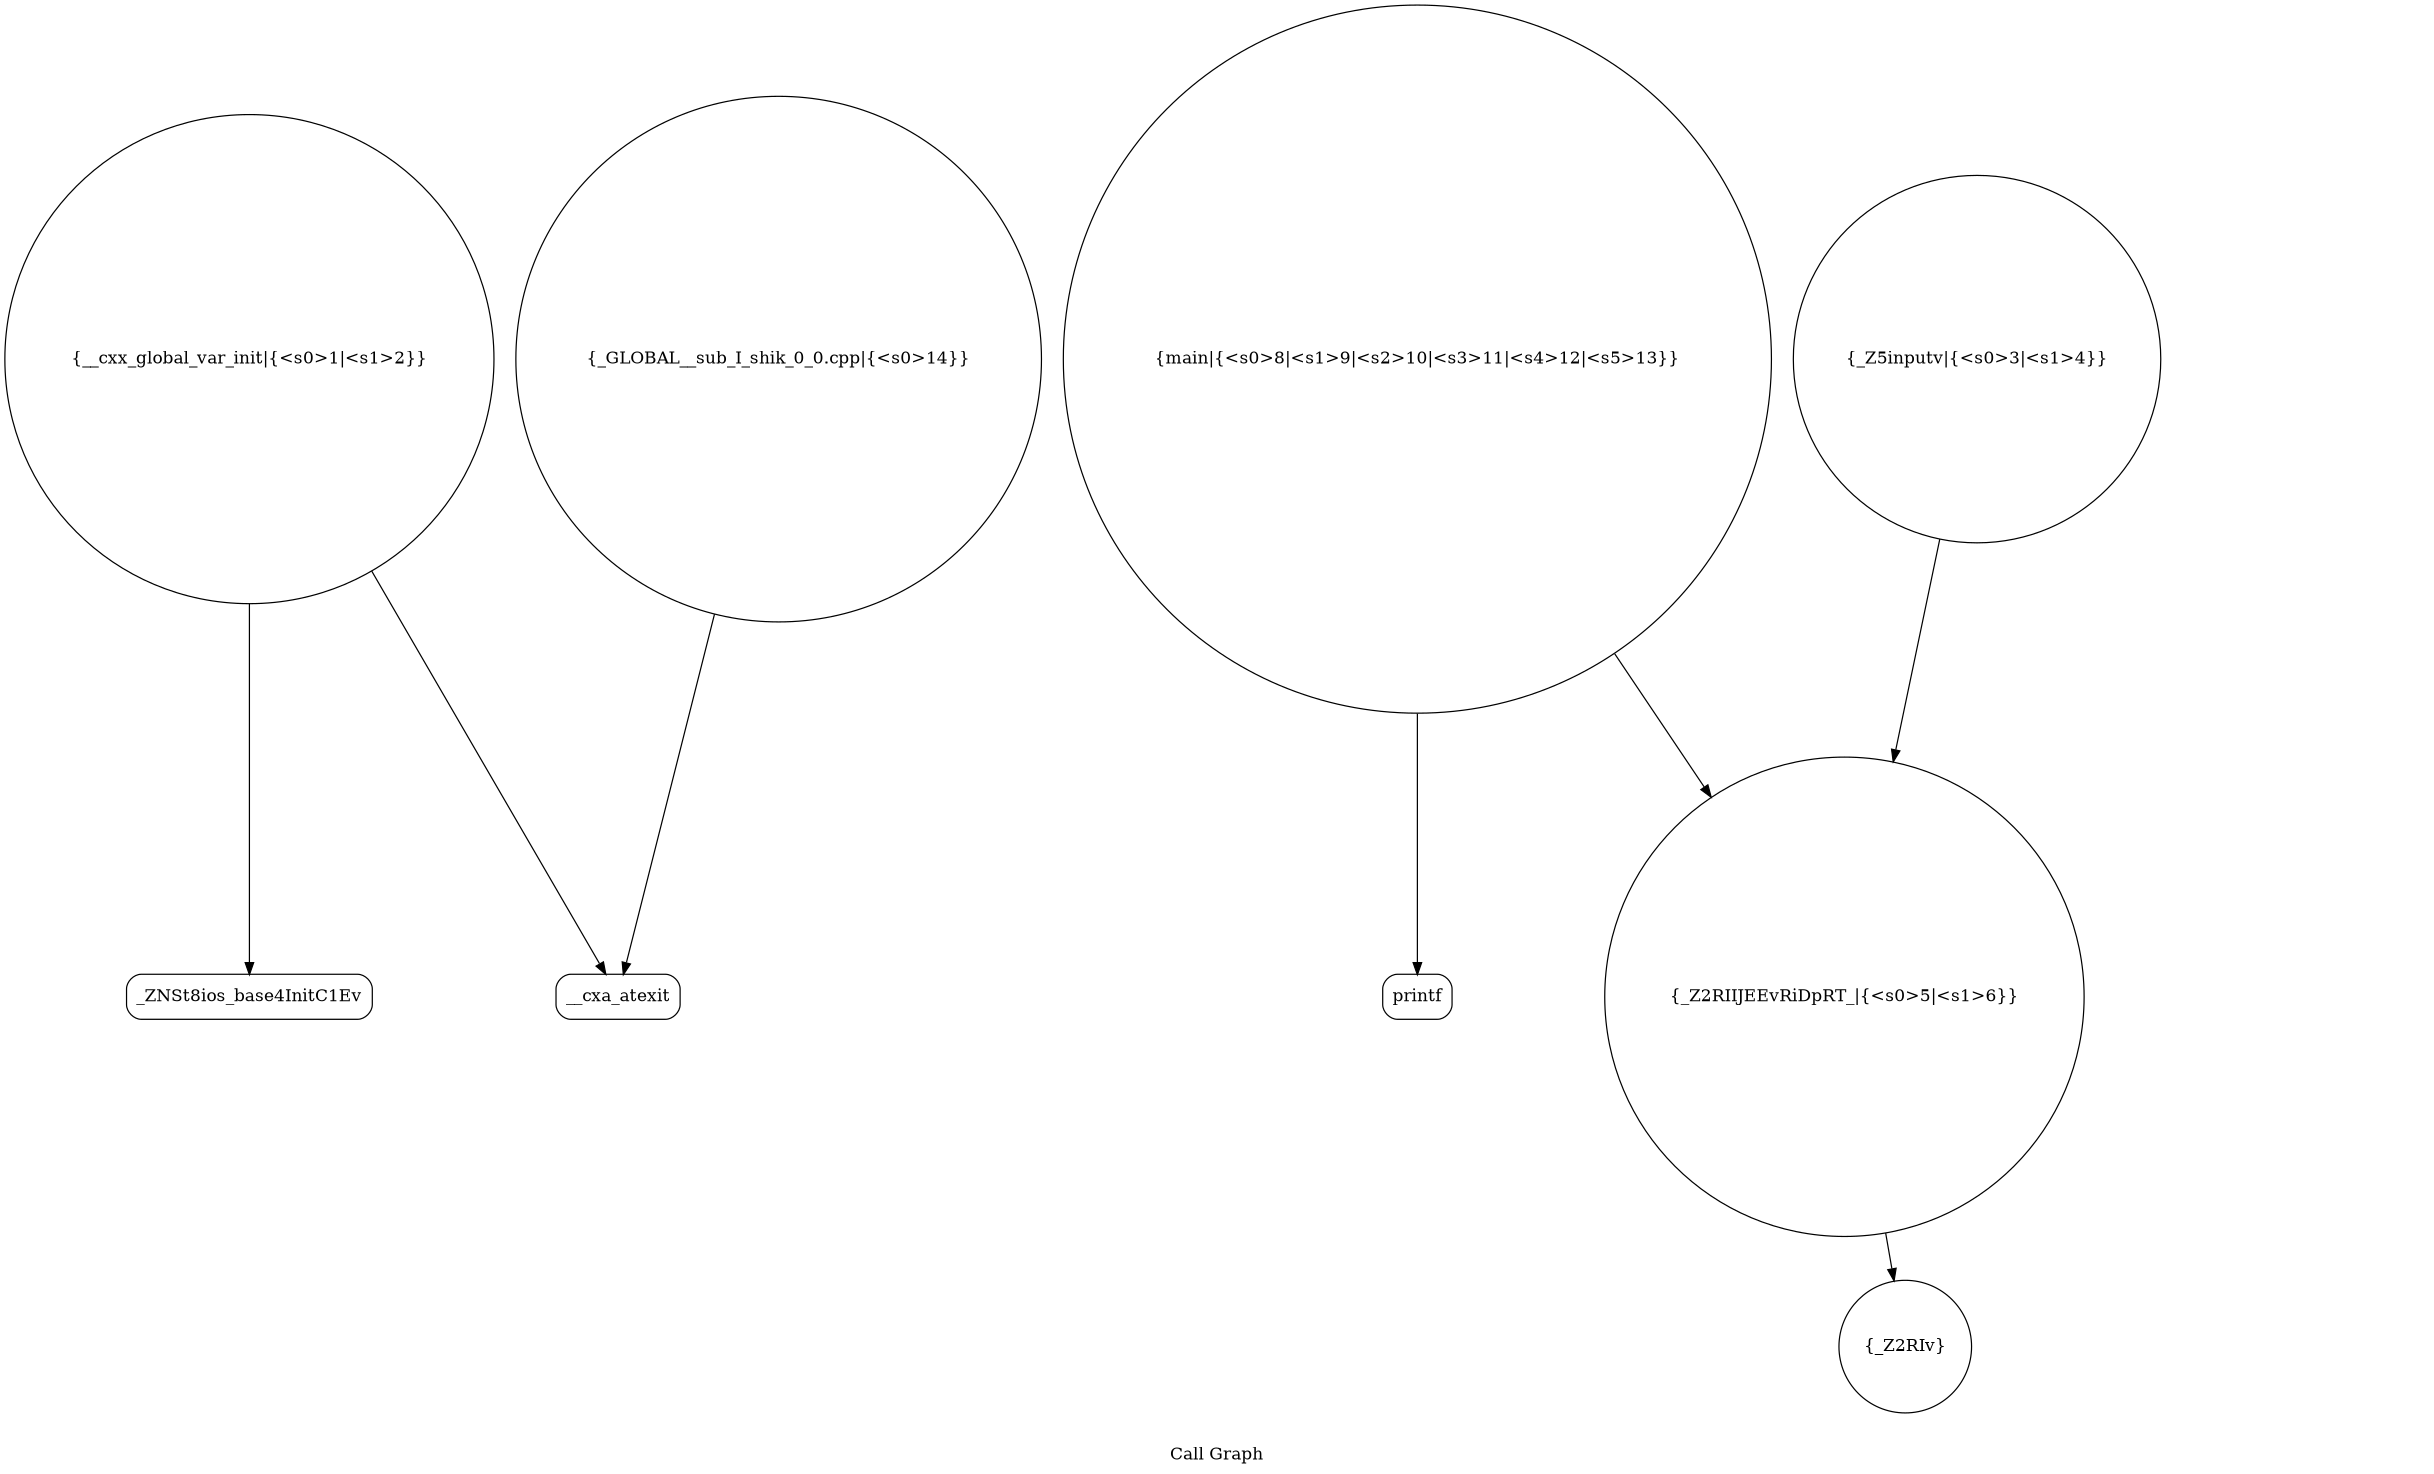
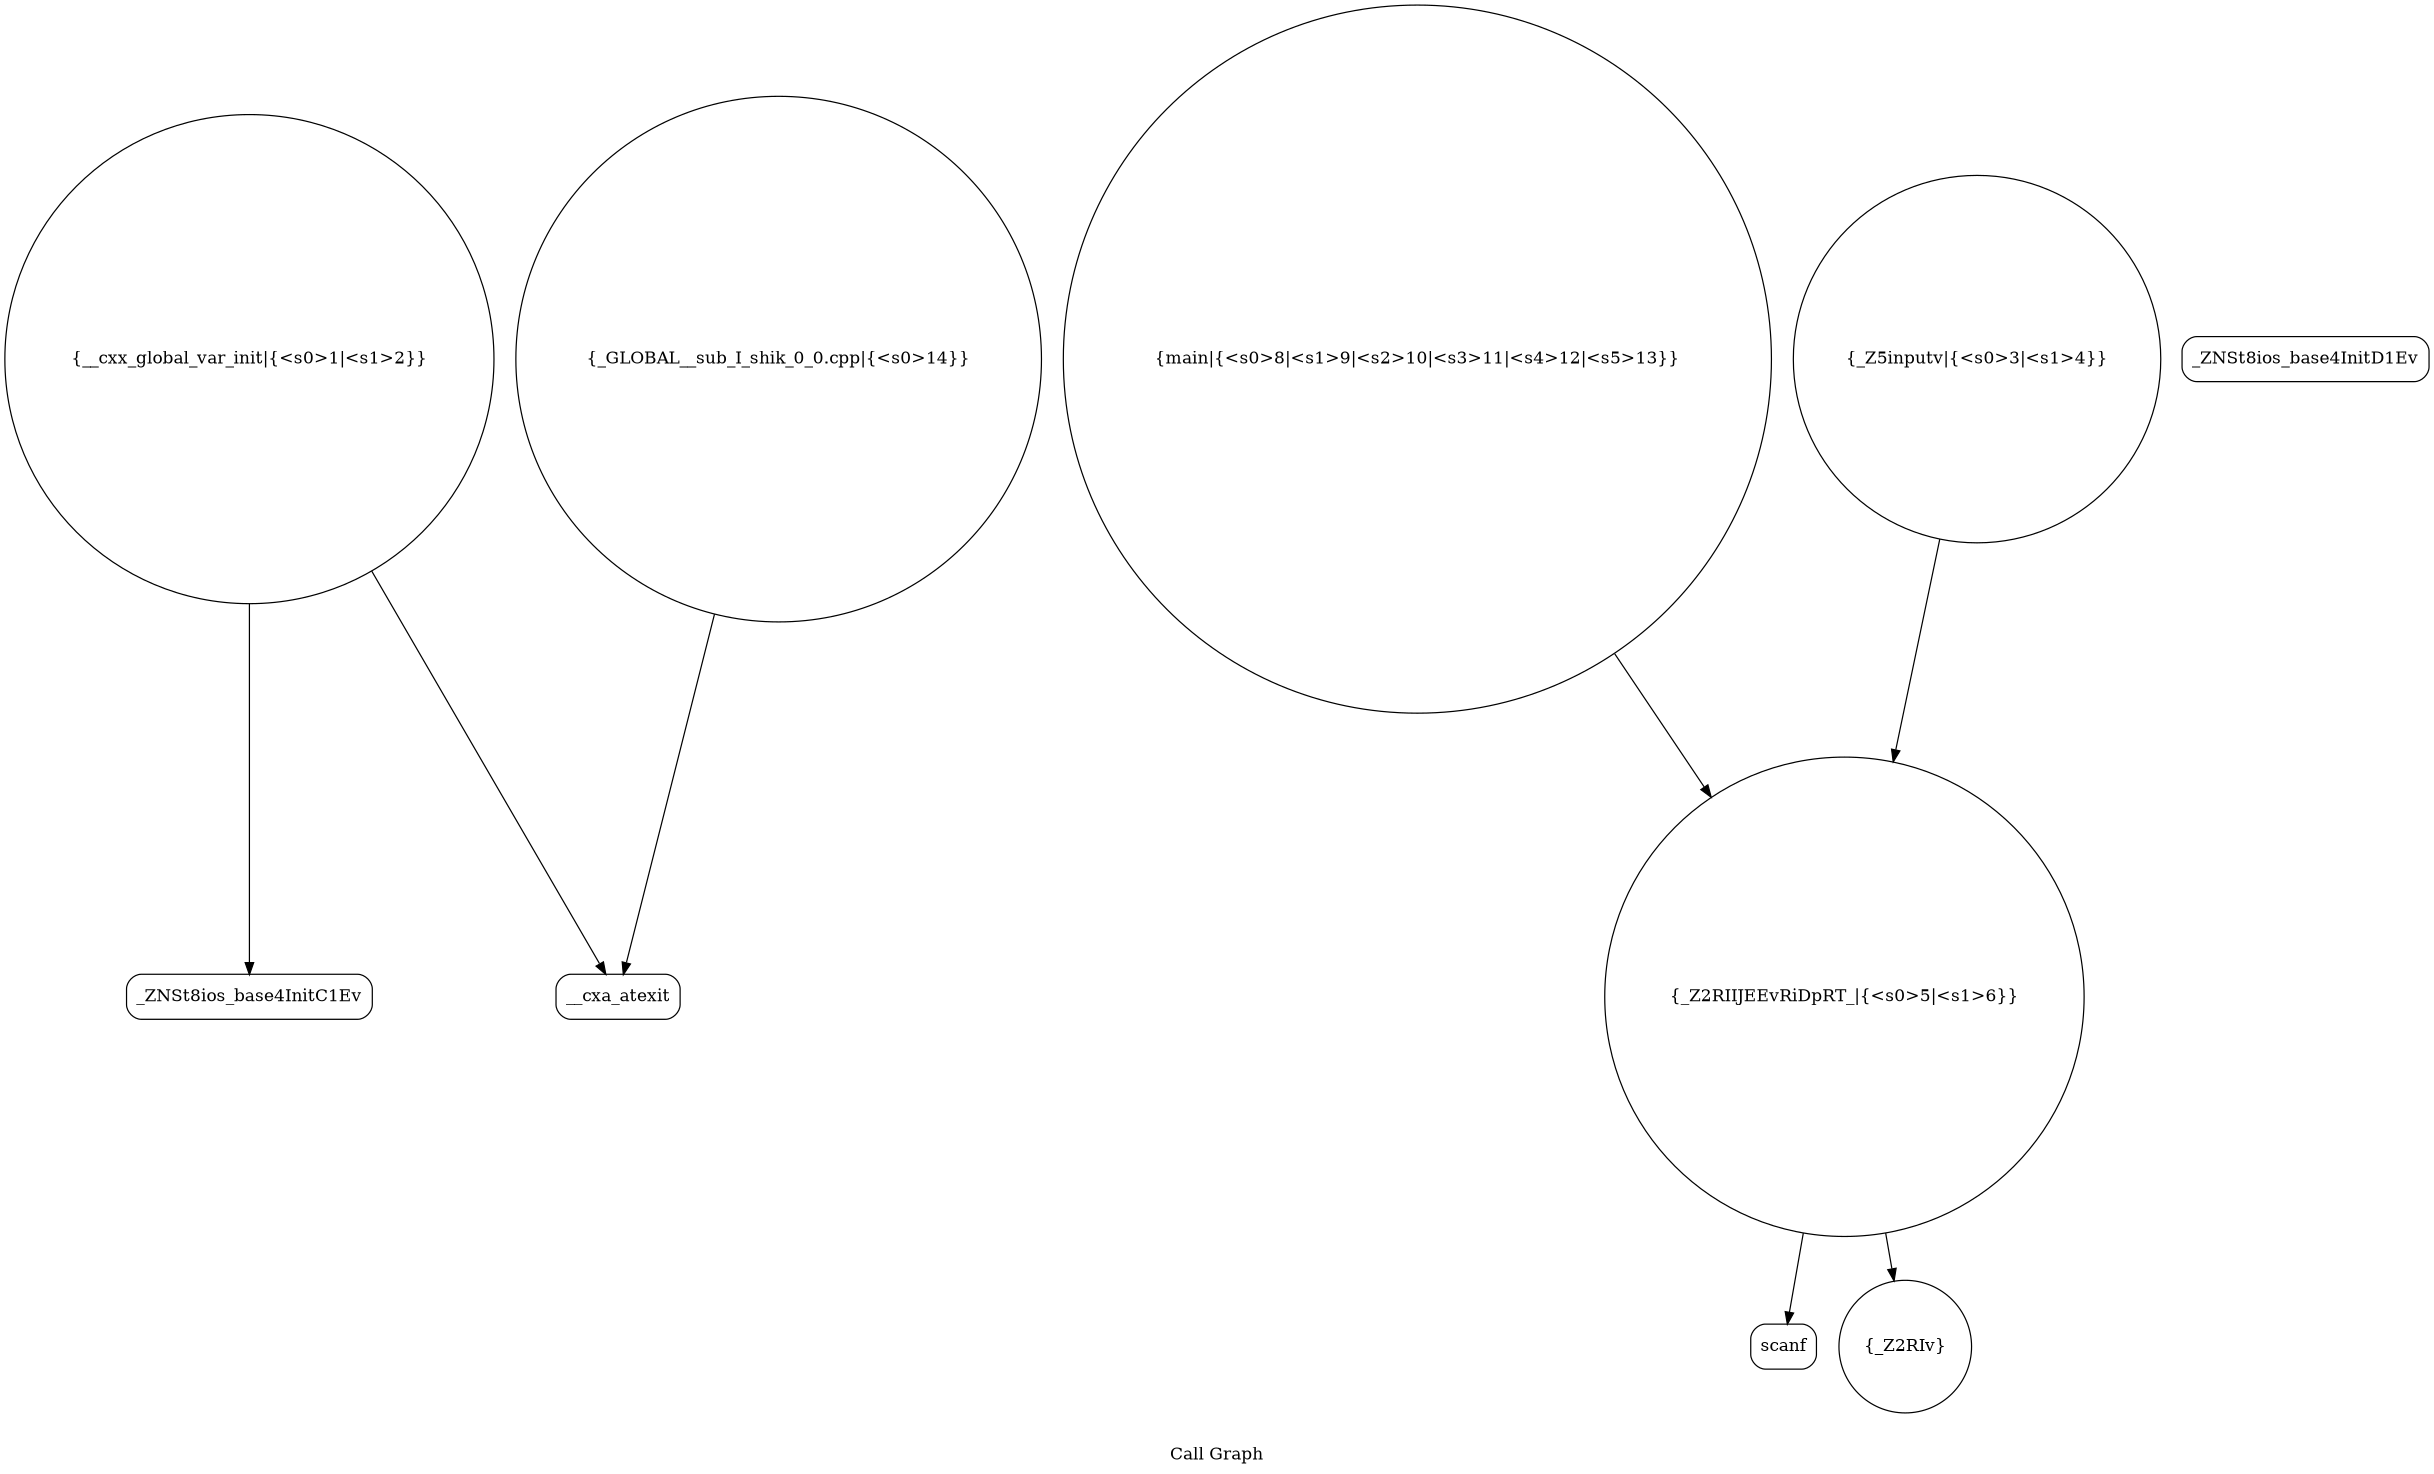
none -> (2306, 359)
(1417, 997) -> none
none -> (1784, 1347)
